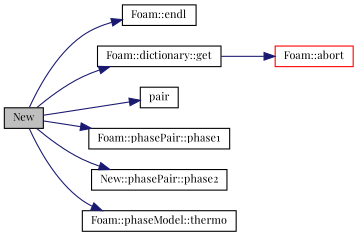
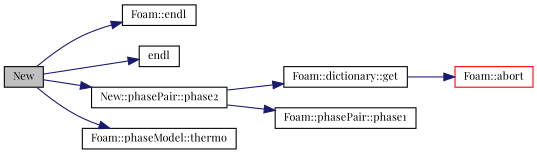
(66, 86) -> (250, 87)
(159, 98) -> (159, 56)
(62, 124) -> (246, 107)
